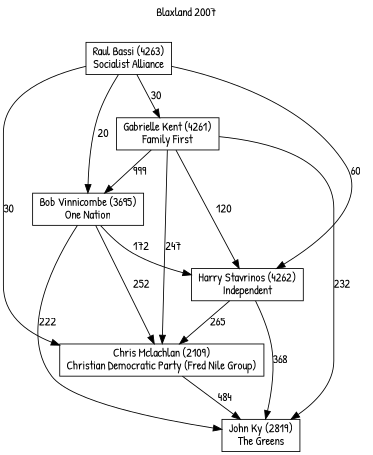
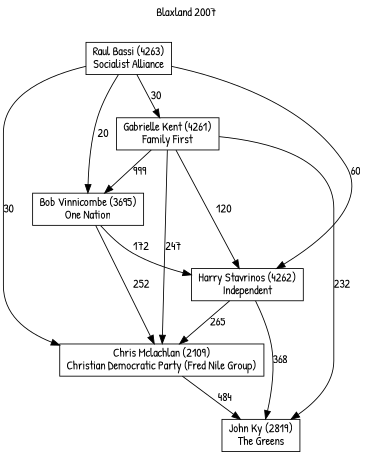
(55, 379) -> none
